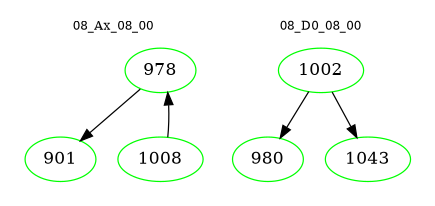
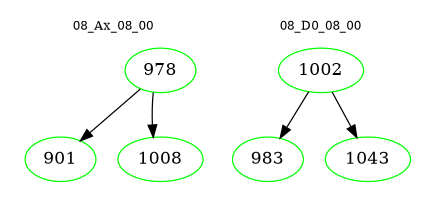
(169, 121) -> (152, 109)
(268, 159) -> (268, 159)
